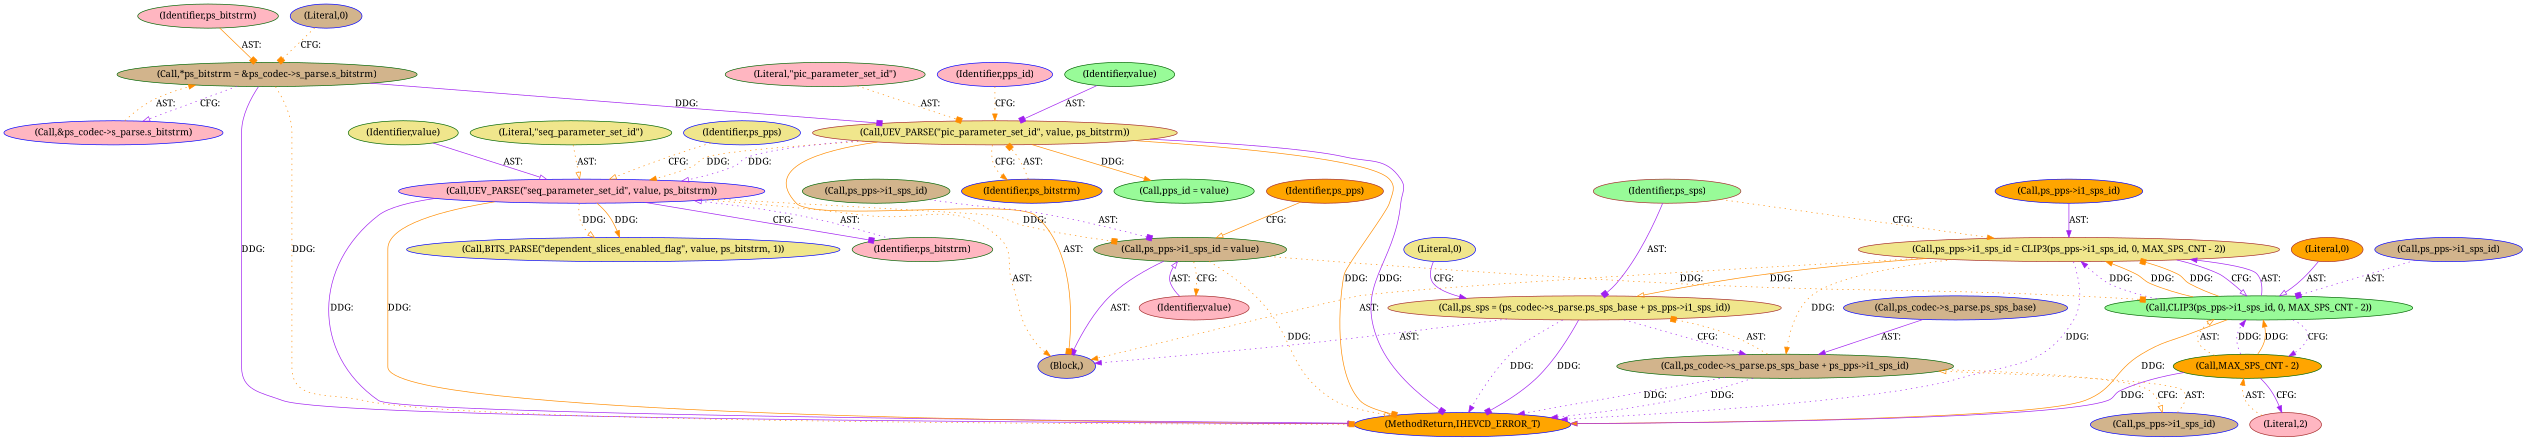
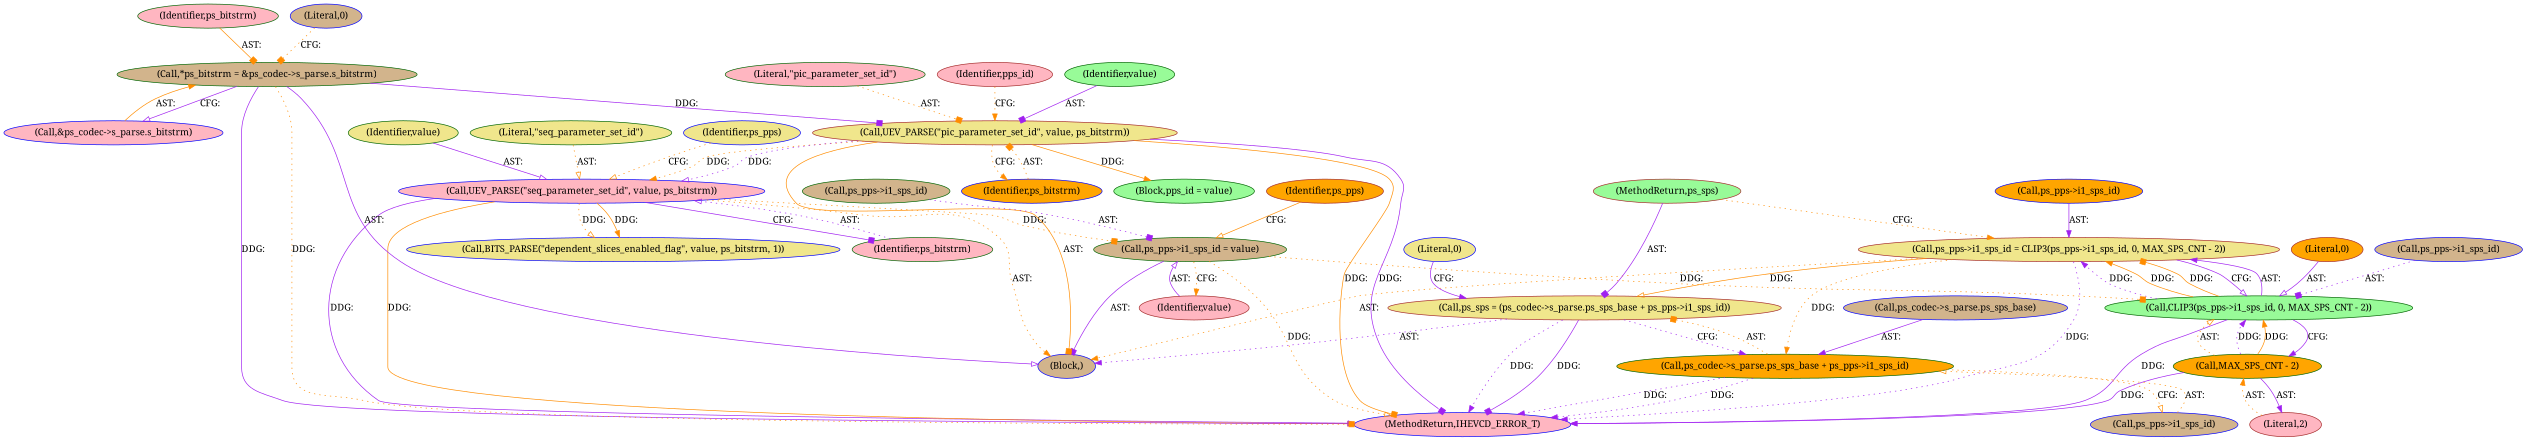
(995, 74) -> (995, 74)
(154, 99) -> (154, 99)
(193, 103) -> (193, 103)
(1184, 191) -> (1184, 191)
(1667, 191) -> (1667, 191)
none -> (606, 322)
(2308, 335) -> (2308, 335)
(1785, 366) -> (1785, 366)
(2288, 395) -> (2288, 395)
(2083, 401) -> (2083, 401)
(1884, 418) -> (1884, 418)
(1462, 425) -> (1462, 425)
